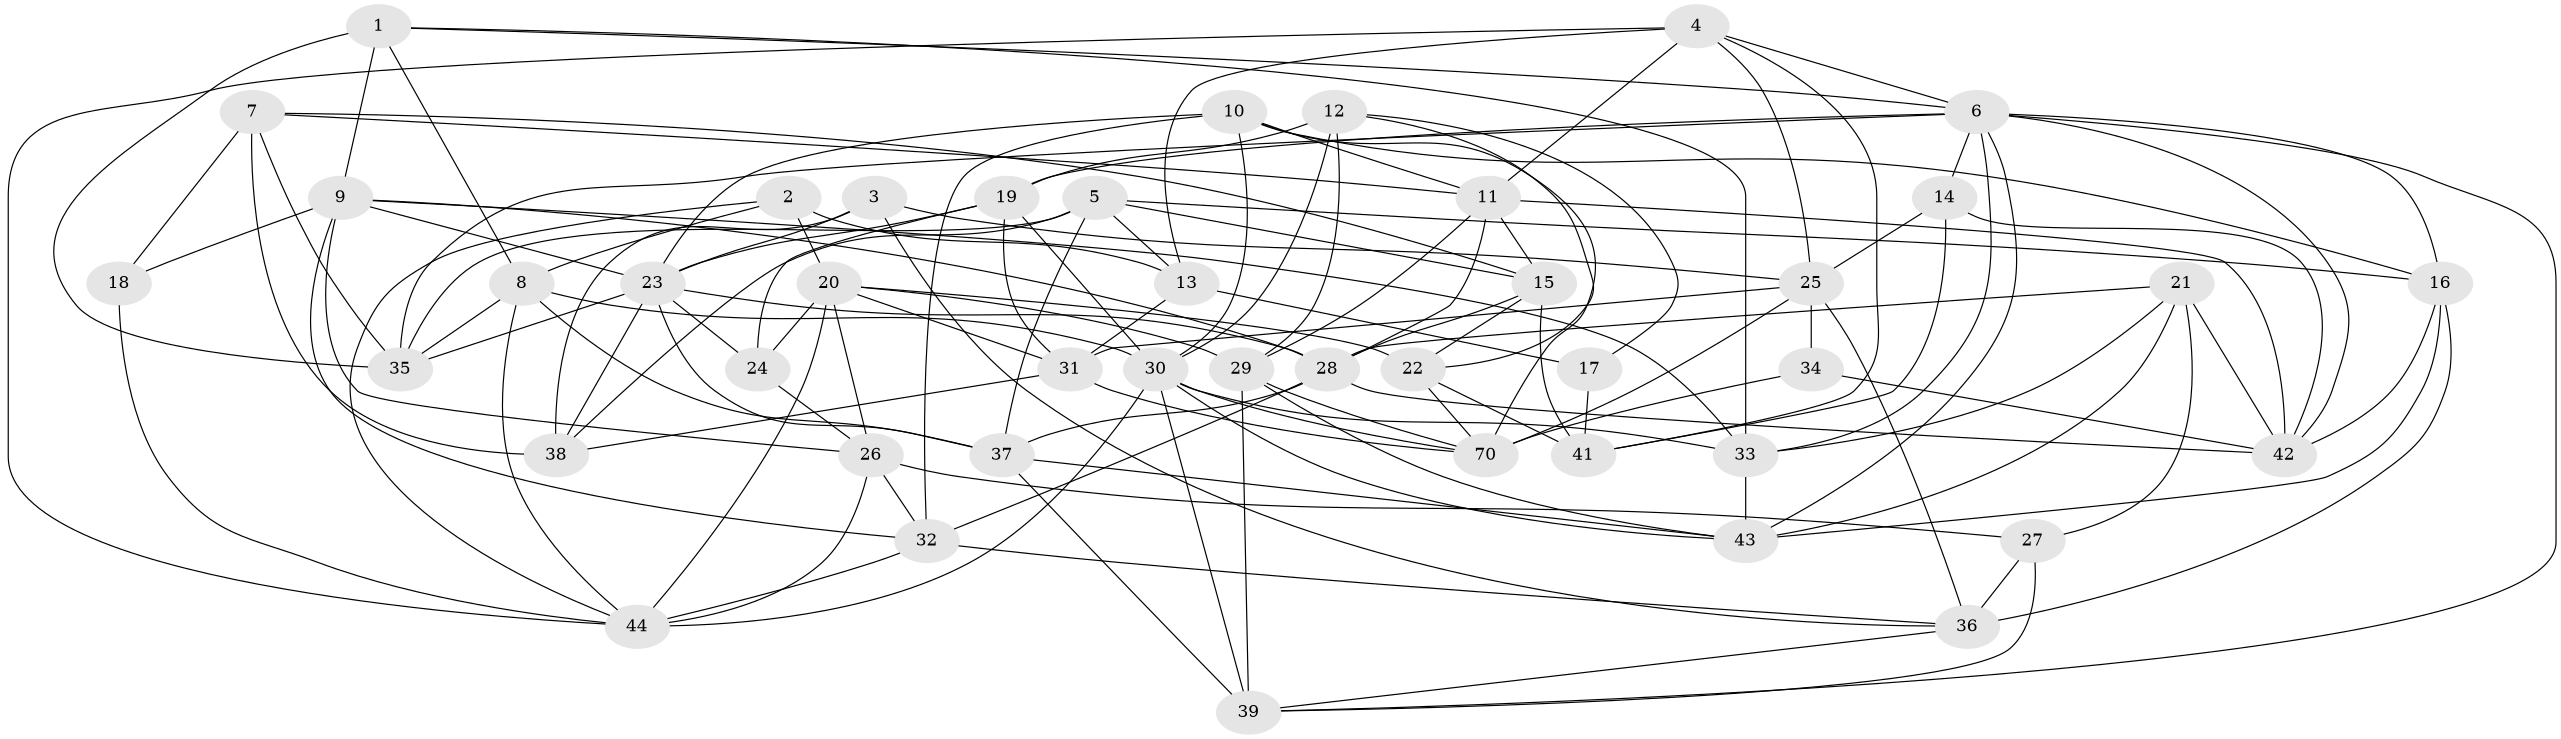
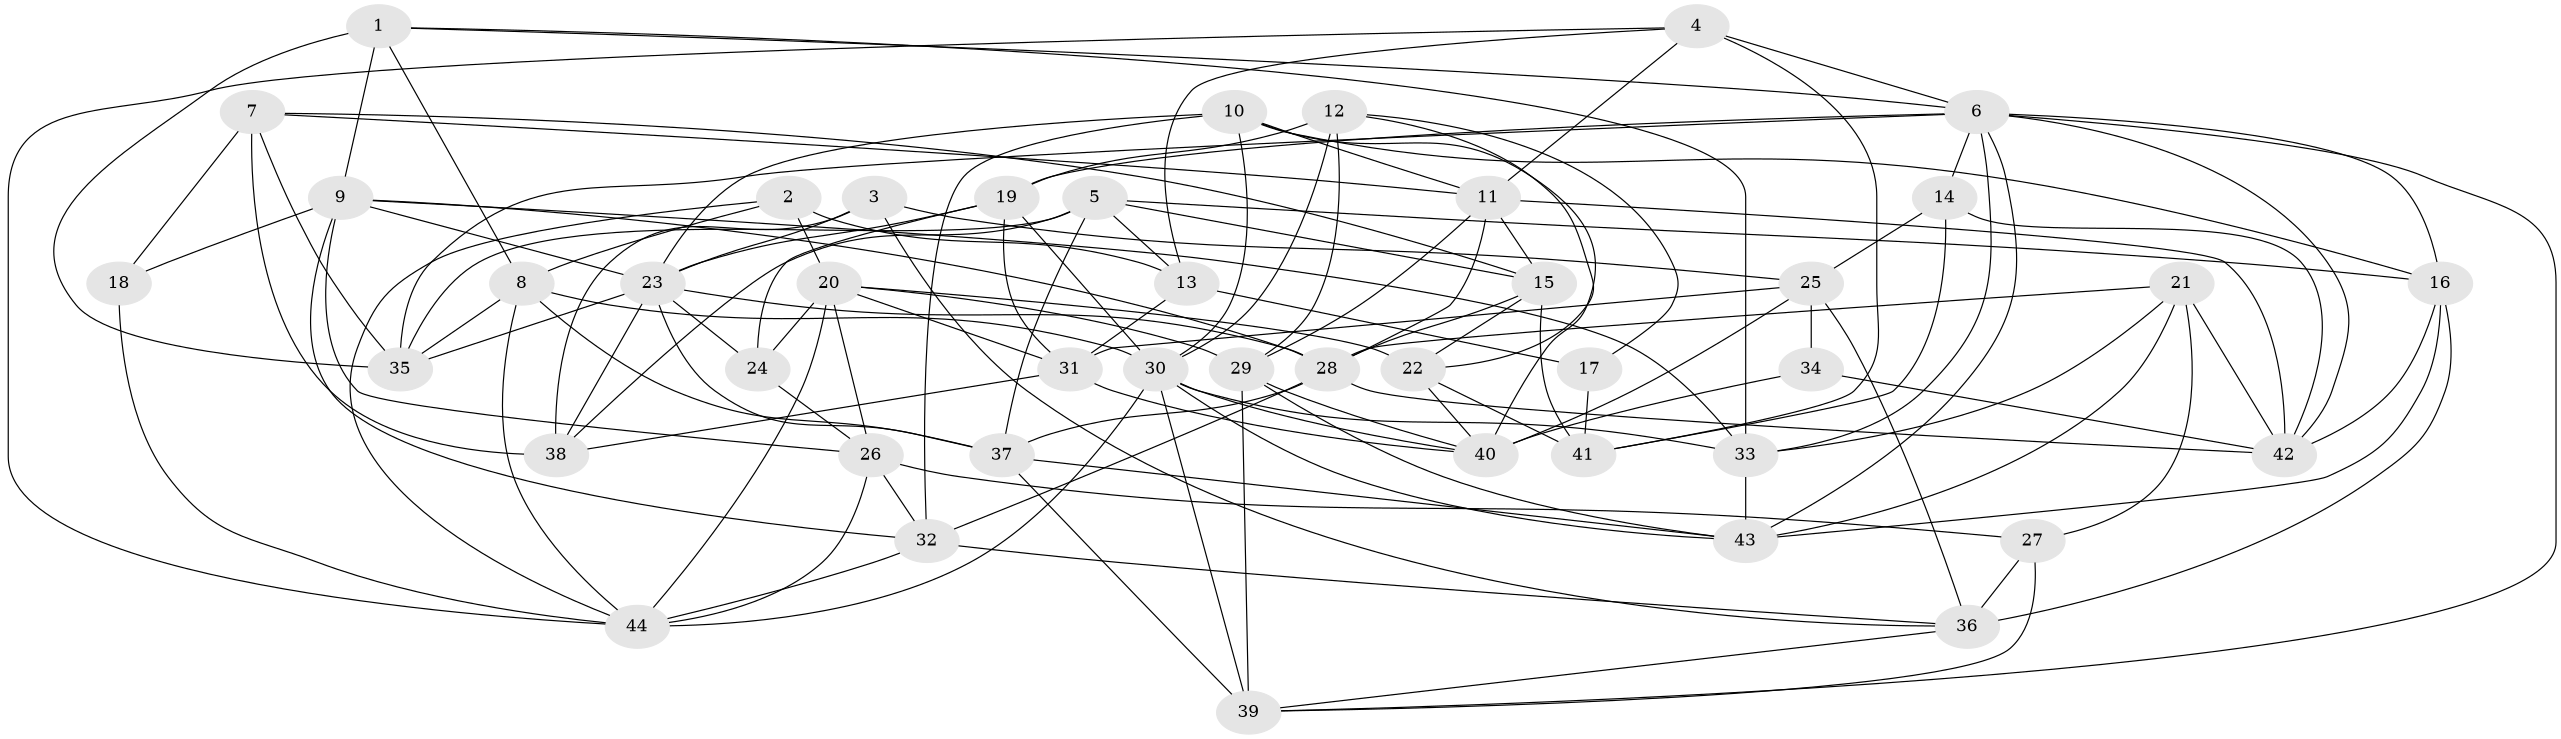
(1785, 142) -> none
(1486, 455) -> (1486, 455)
